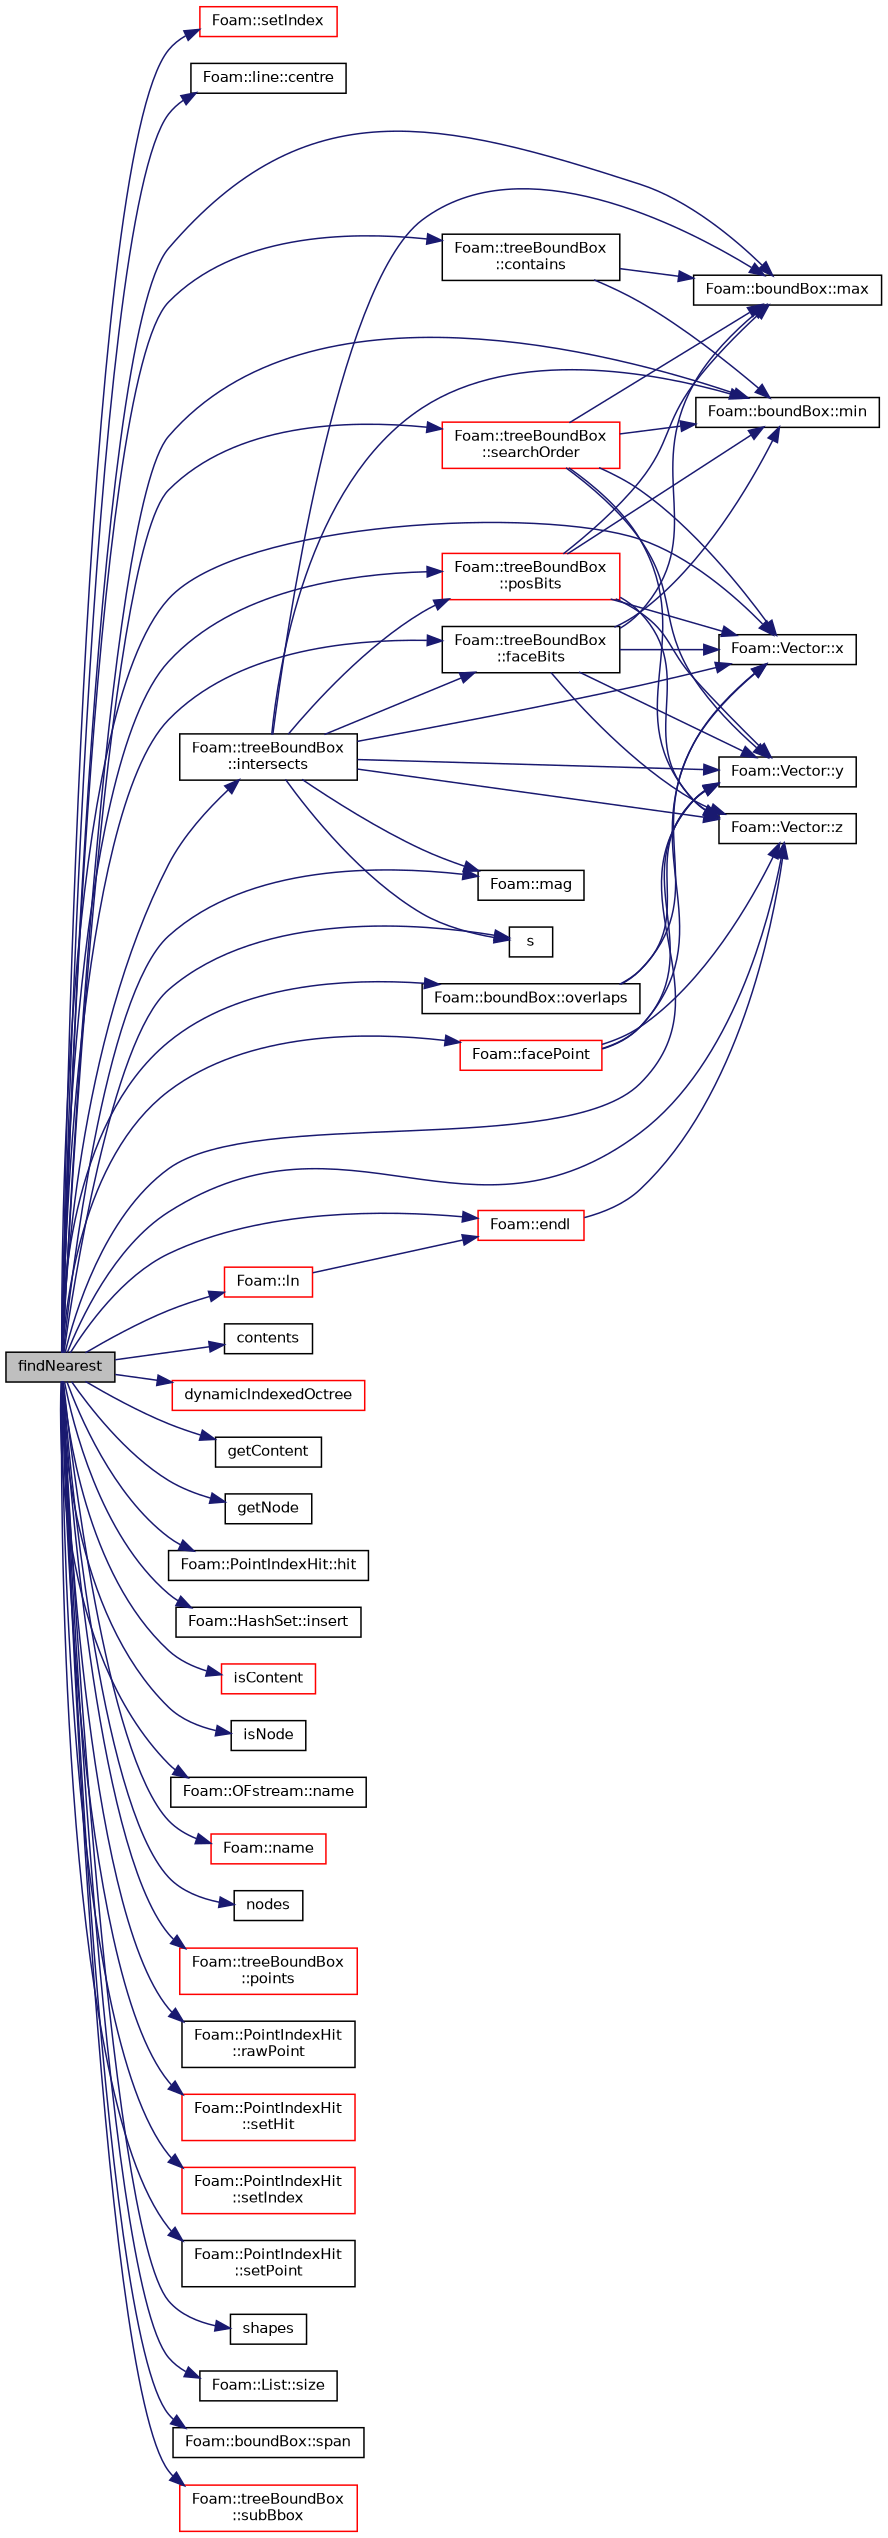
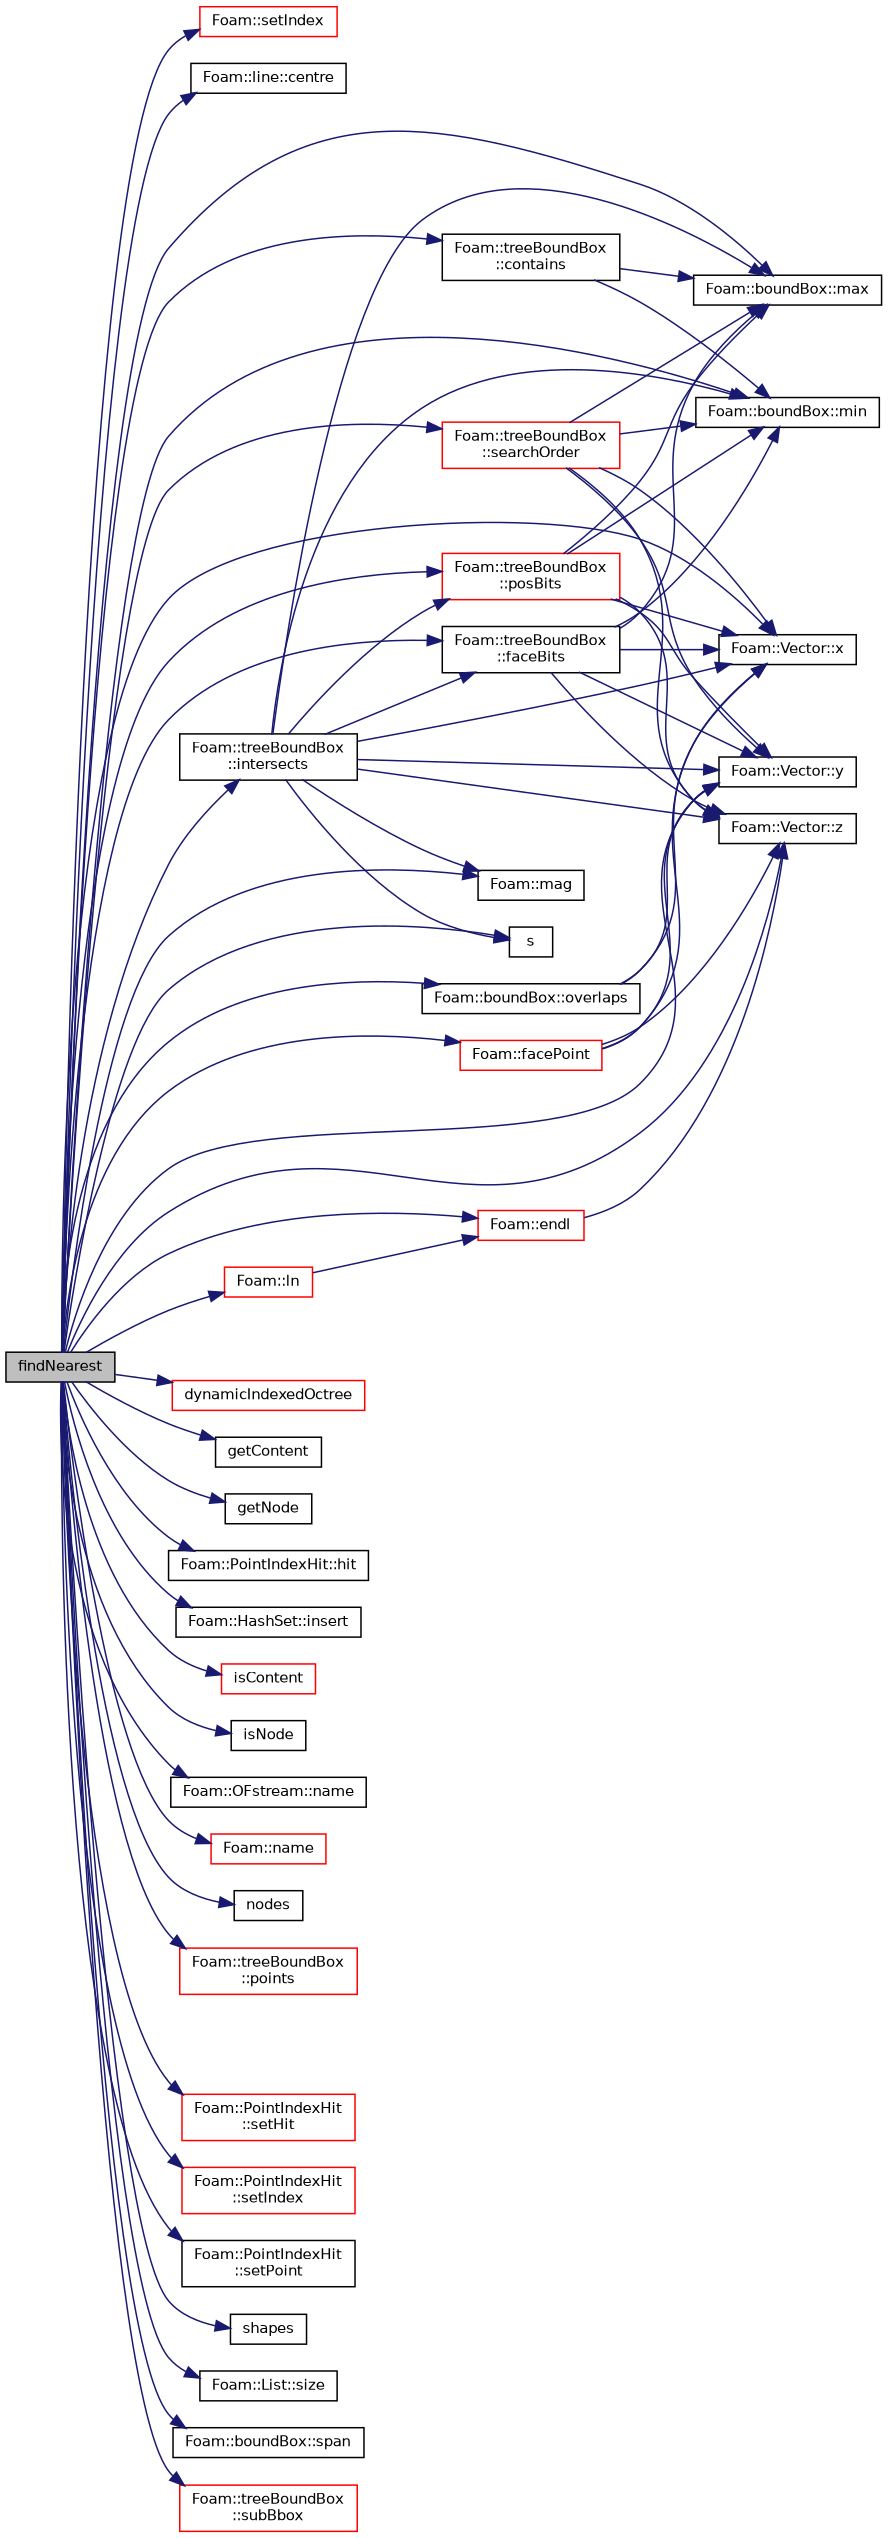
(268, 1339) -> none
(268, 2044) -> none
